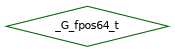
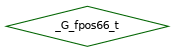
(87, 26) -> (87, 26)
